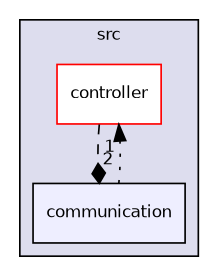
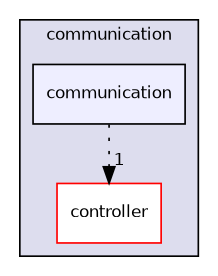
(109, 36) -> (109, 36)
(98, 144) -> none
